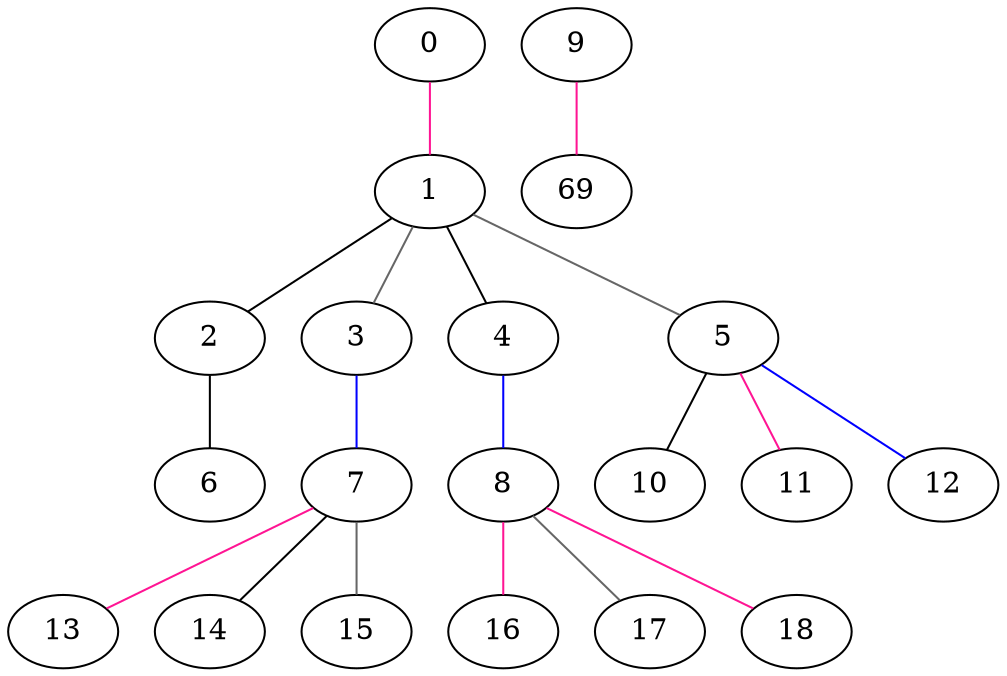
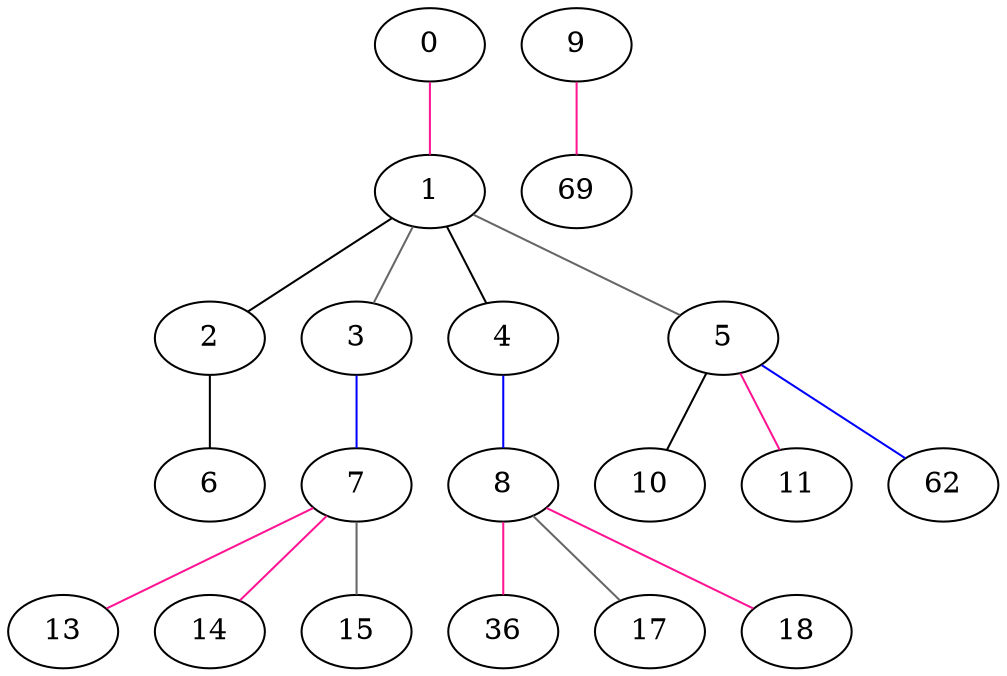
(943, 485) -> (943, 485)
(283, 558) -> (283, 558)
(503, 632) -> (503, 632)
